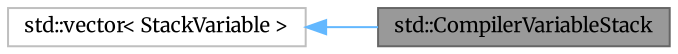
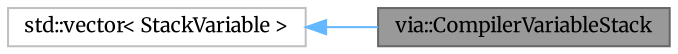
(524, 27) -> (524, 27)
